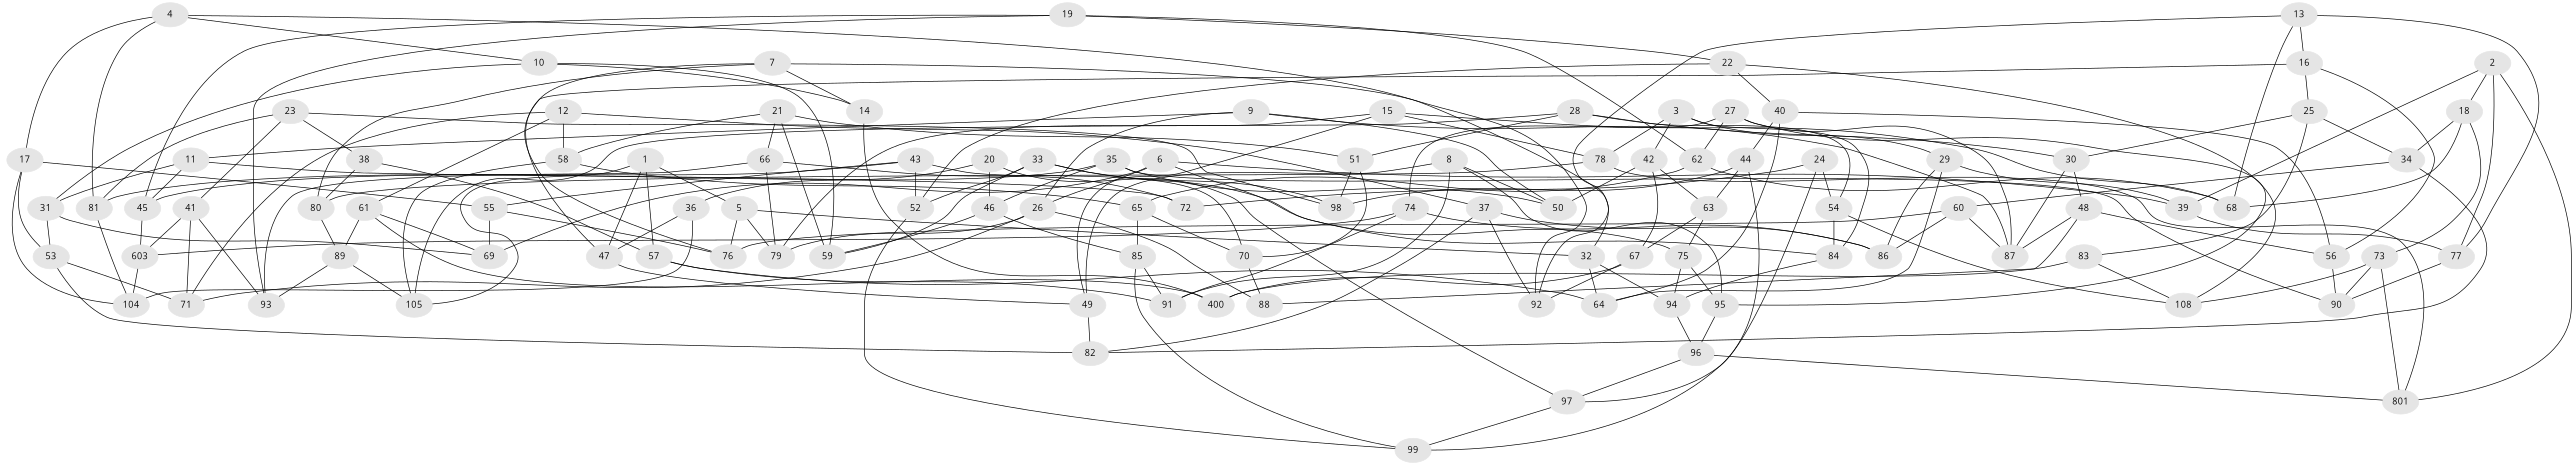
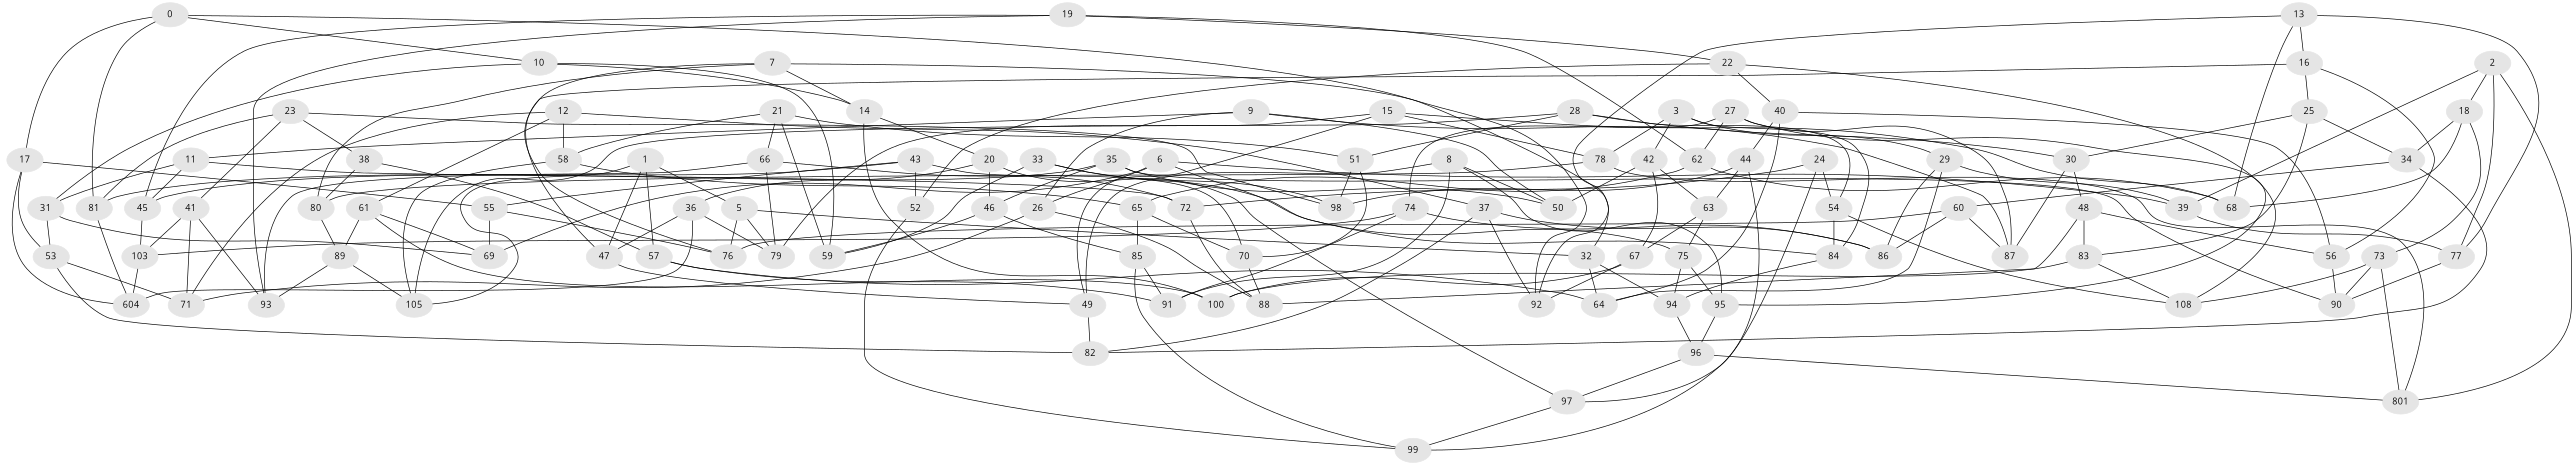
(170, 15) -> (170, 15)
none -> (939, 140)
(977, 185) -> none
(908, 233) -> (729, 230)
(2047, 233) -> (2084, 233)
(140, 257) -> (140, 257)
none -> (1216, 263)
(131, 305) -> (131, 305)
(1216, 305) -> (1216, 305)
